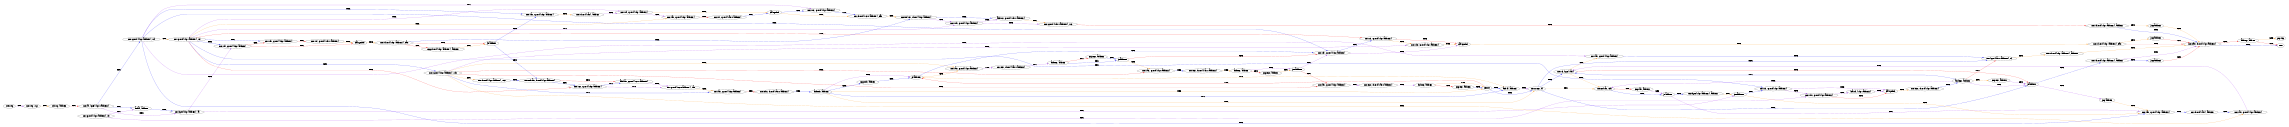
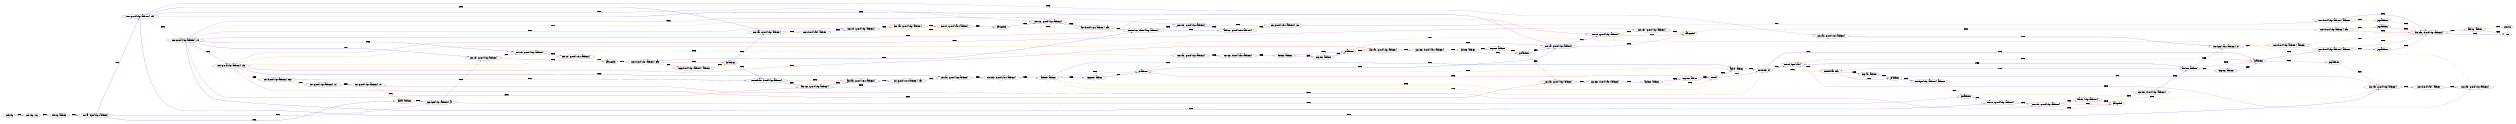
(1757, 62) -> none
none -> (323, 85)
